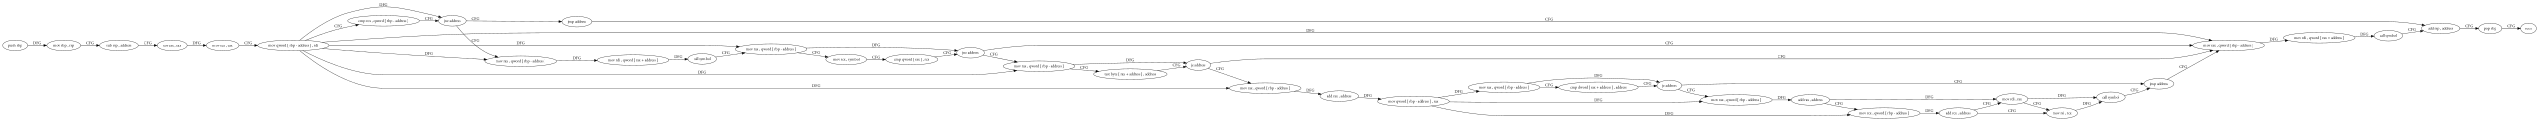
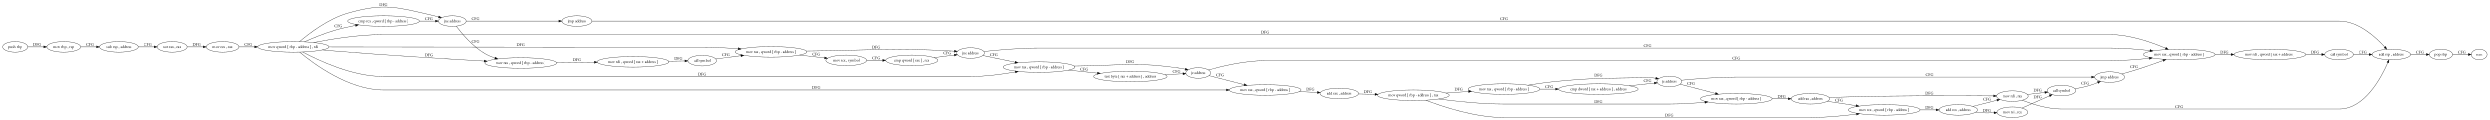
(2035, 106) -> (2216, 109)
(2012, 111) -> (1987, 111)
